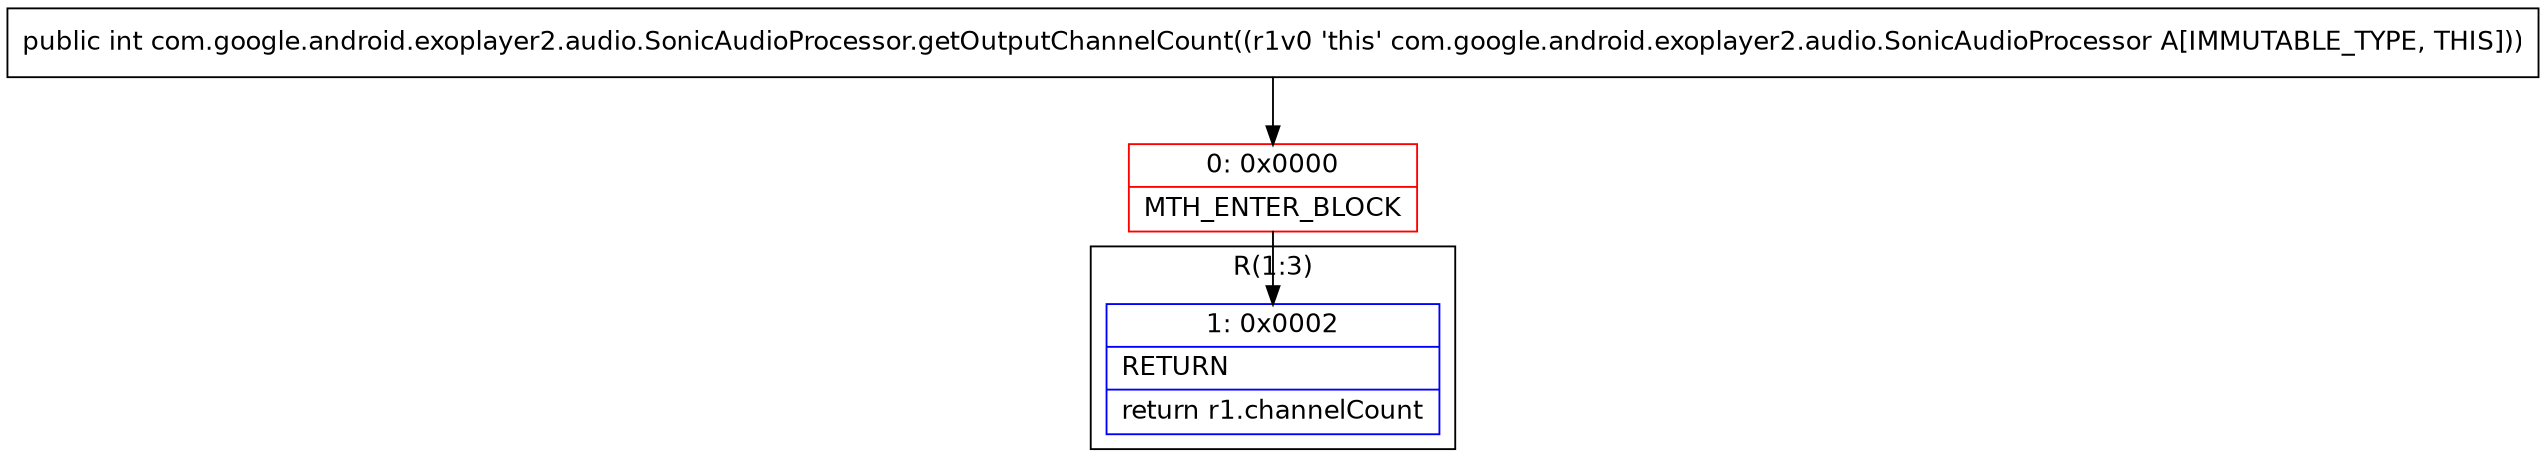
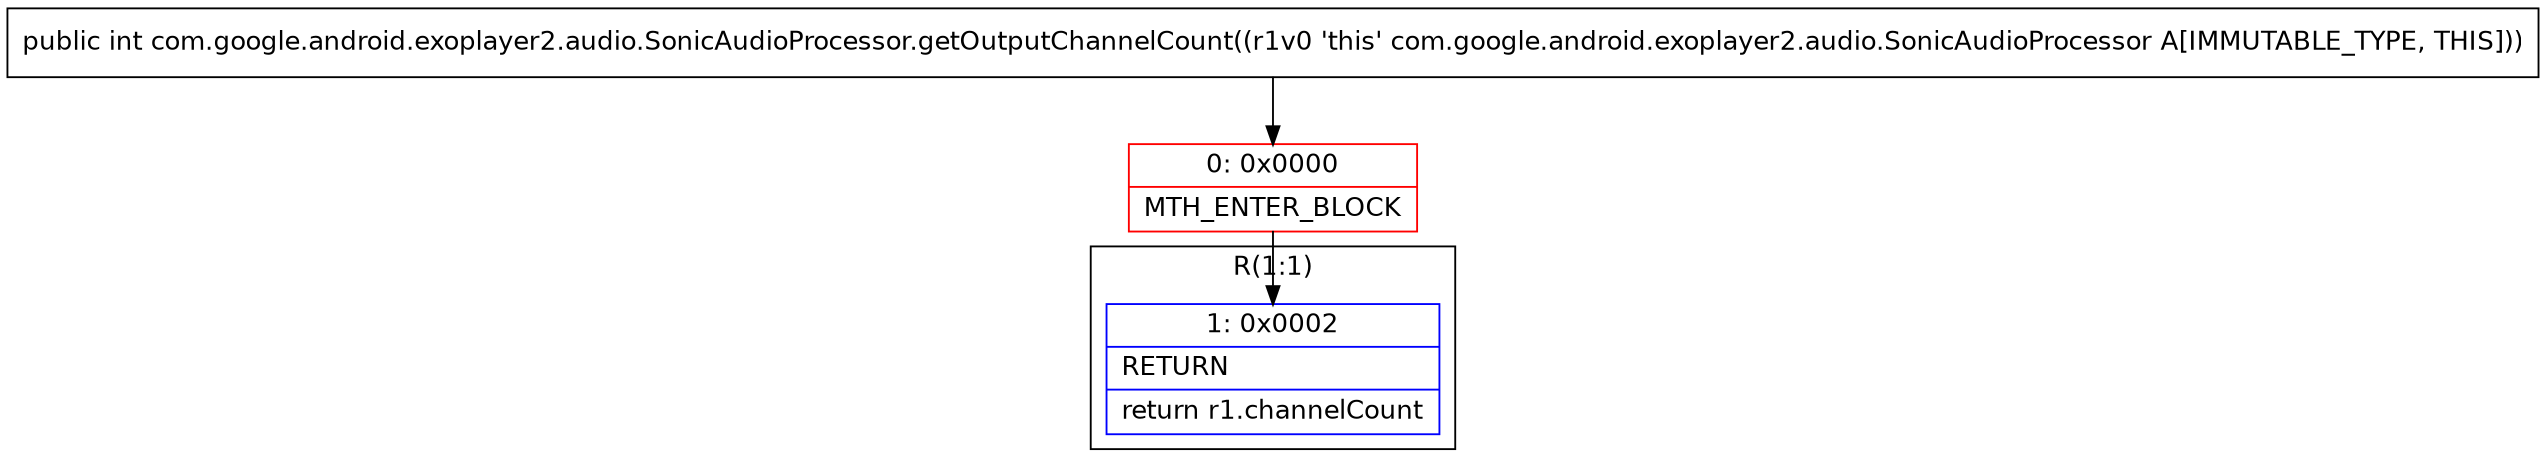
(1273, 268) -> (1273, 268)
